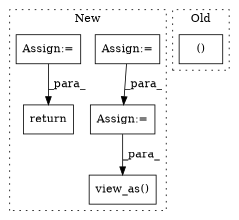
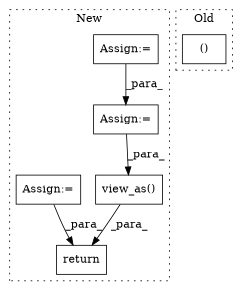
none -> (109, 222)
